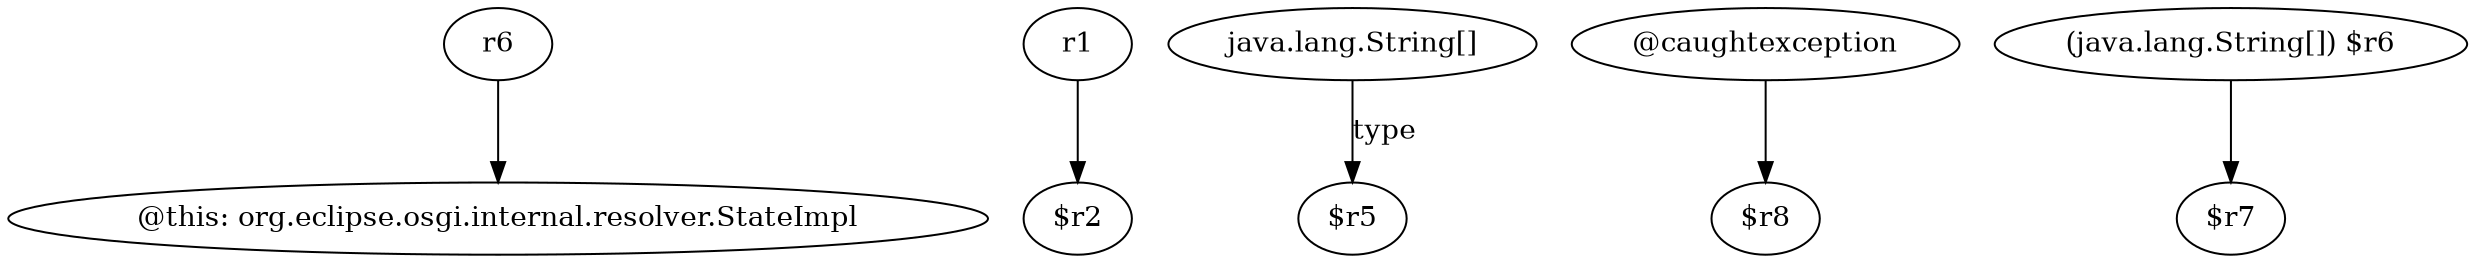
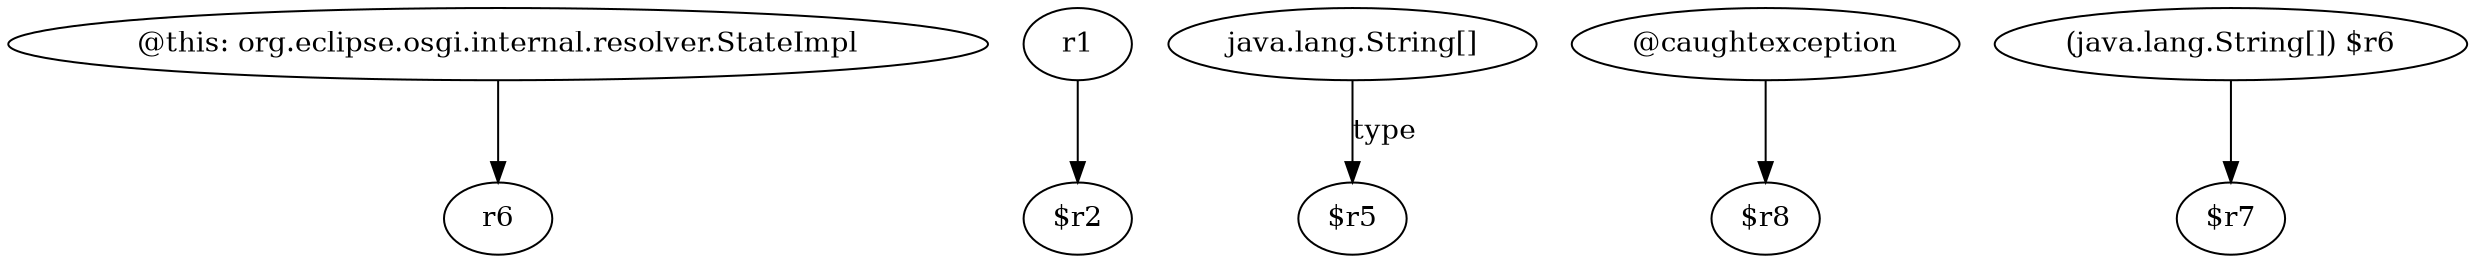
(498, 121) -> (498, 121)
